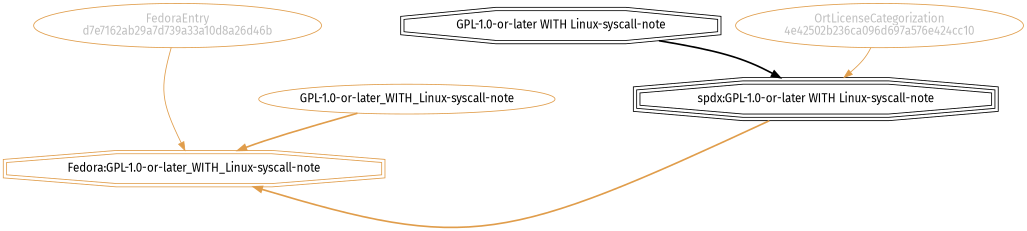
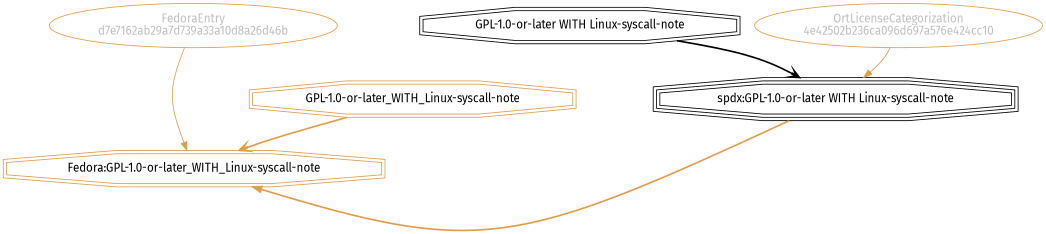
(717, 52) -> (736, 52)
(407, 99) -> (413, 99)
(301, 129) -> (297, 132)
